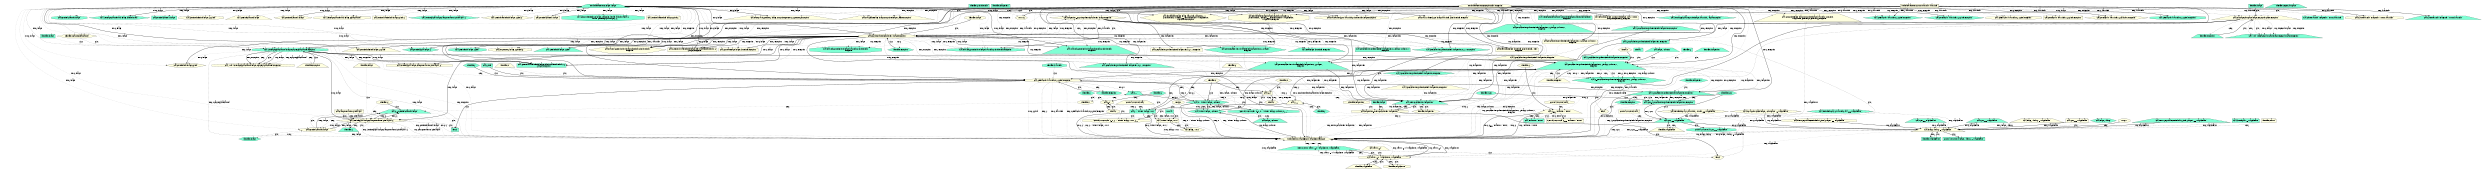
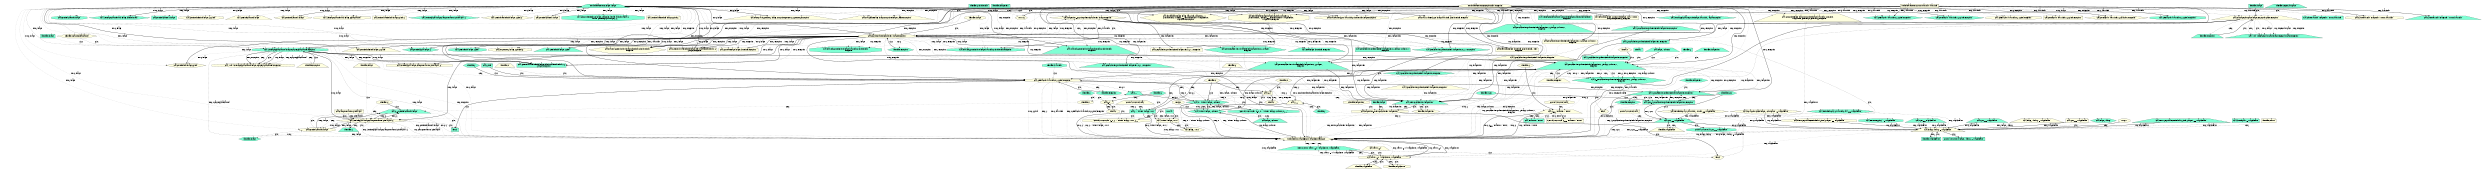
(1170, 107) -> (1185, 107)
(1402, 108) -> (1402, 108)
none -> (1881, 121)
